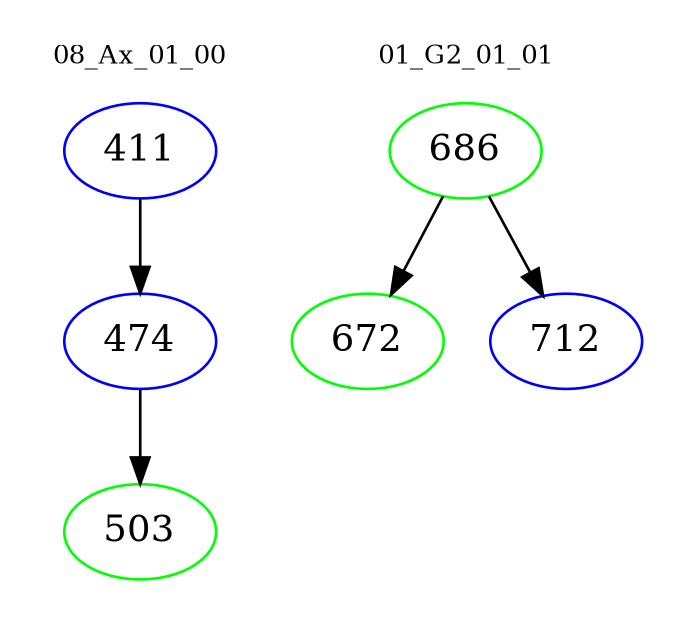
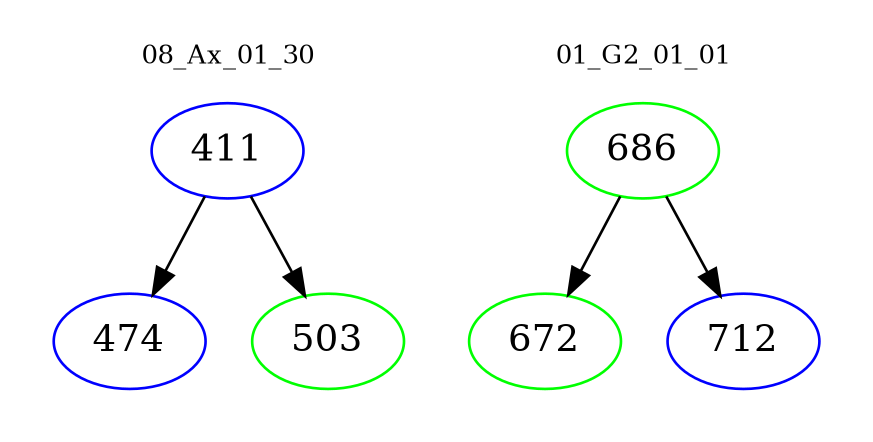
(140, 57) -> (229, 57)
(140, 424) -> (271, 234)
